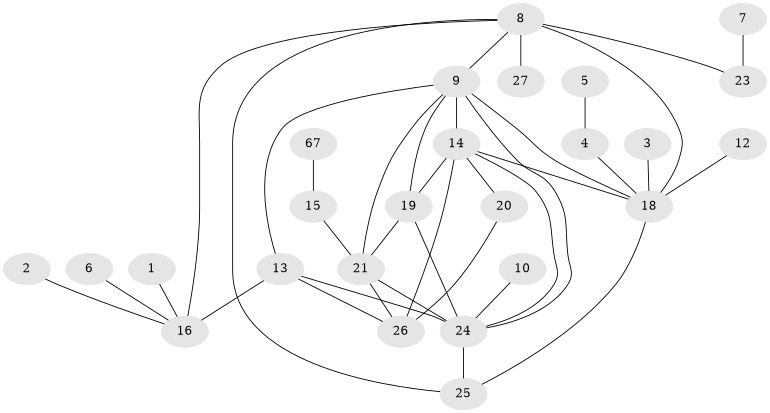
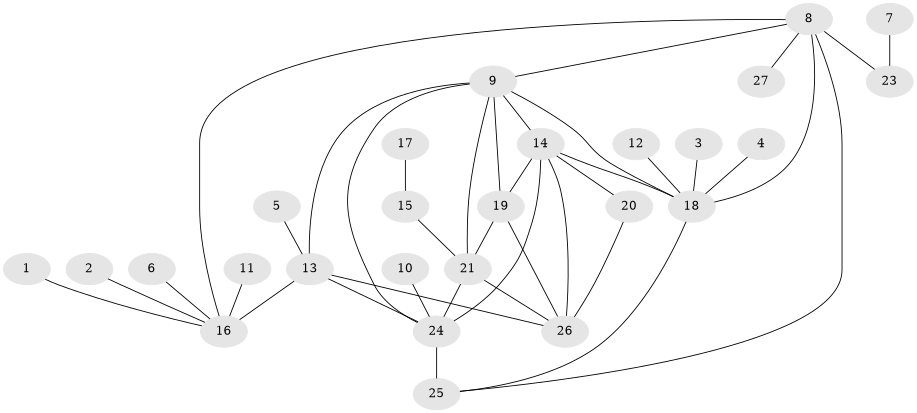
(585, 113) -> (293, 238)
(313, 144) -> (405, 144)
none -> (247, 269)
(436, 269) -> (533, 269)
